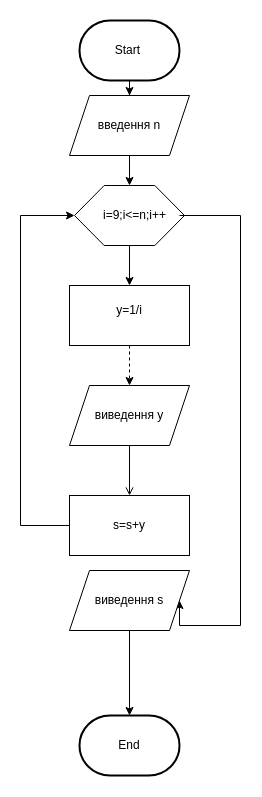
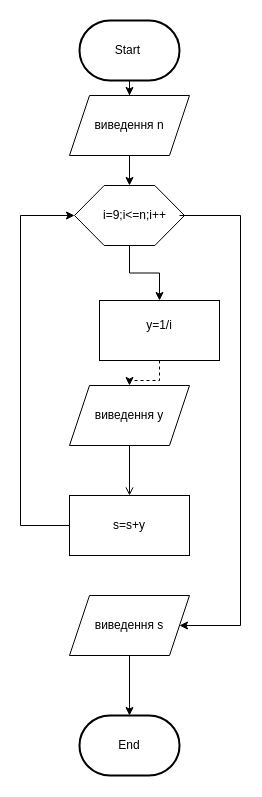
(130, 126) -> (130, 126)
(130, 316) -> (160, 331)
(130, 601) -> (130, 626)
